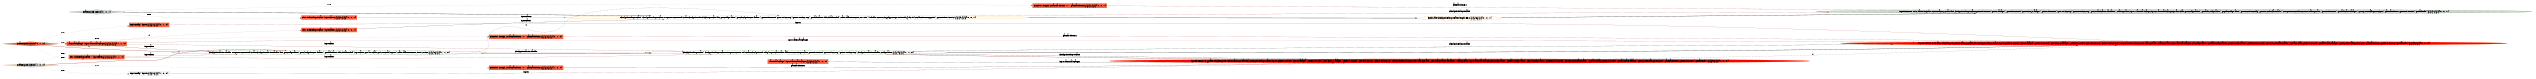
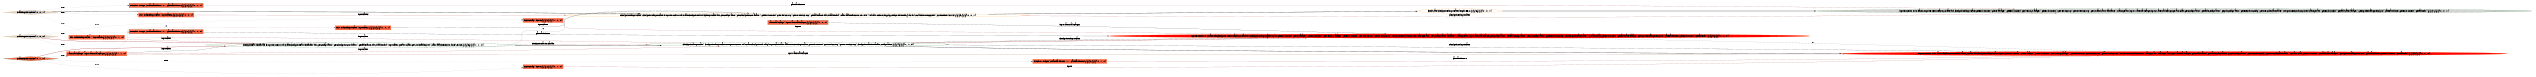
(97, 12) -> (31, 12)
(58, 58) -> (63, 24)
(149, 73) -> (543, 20)
